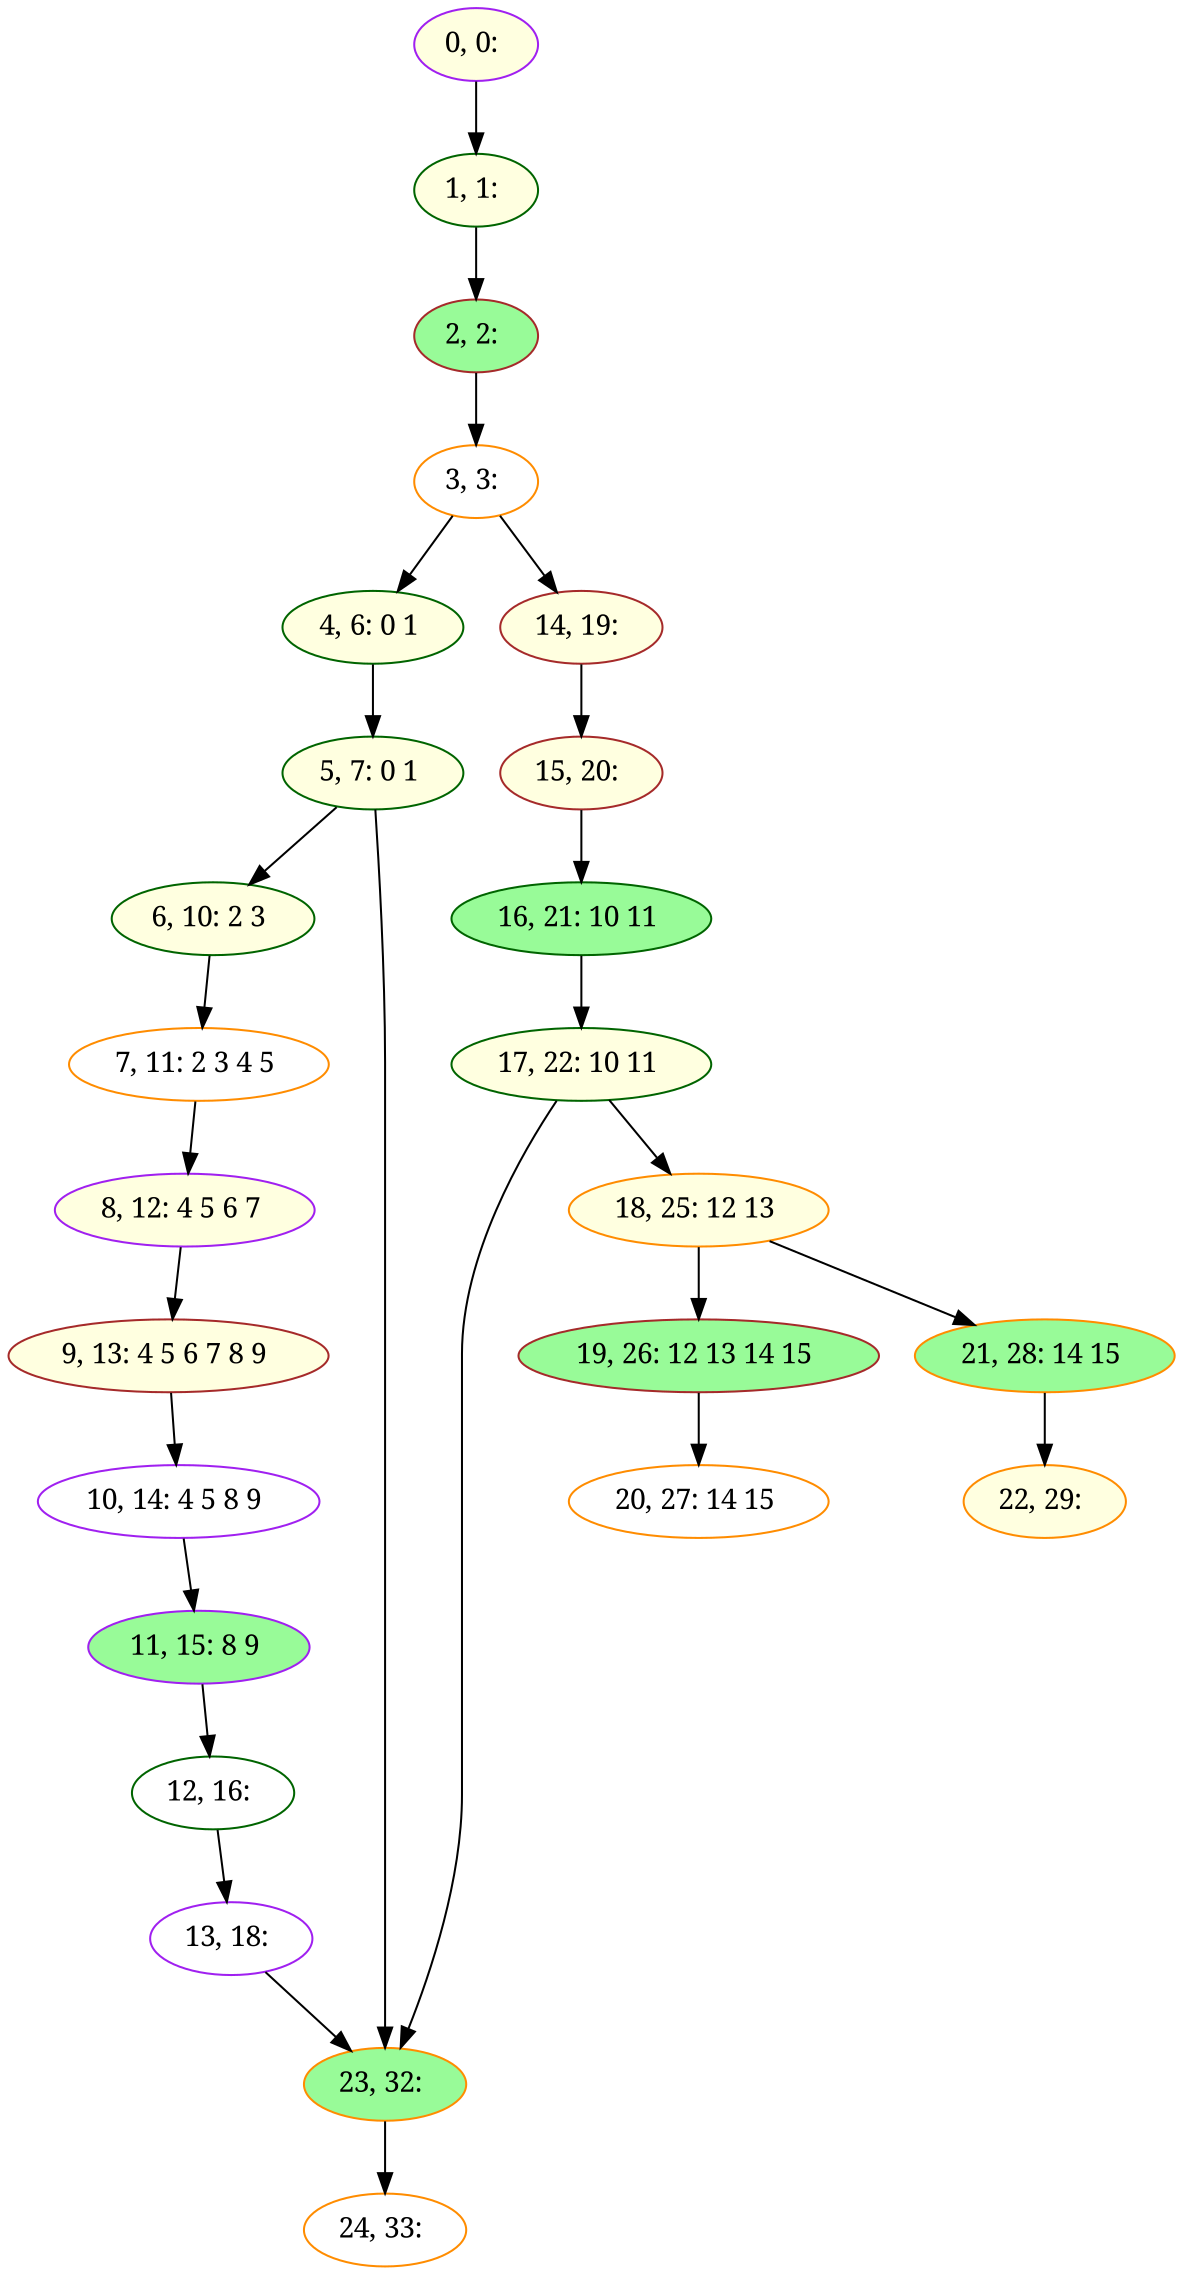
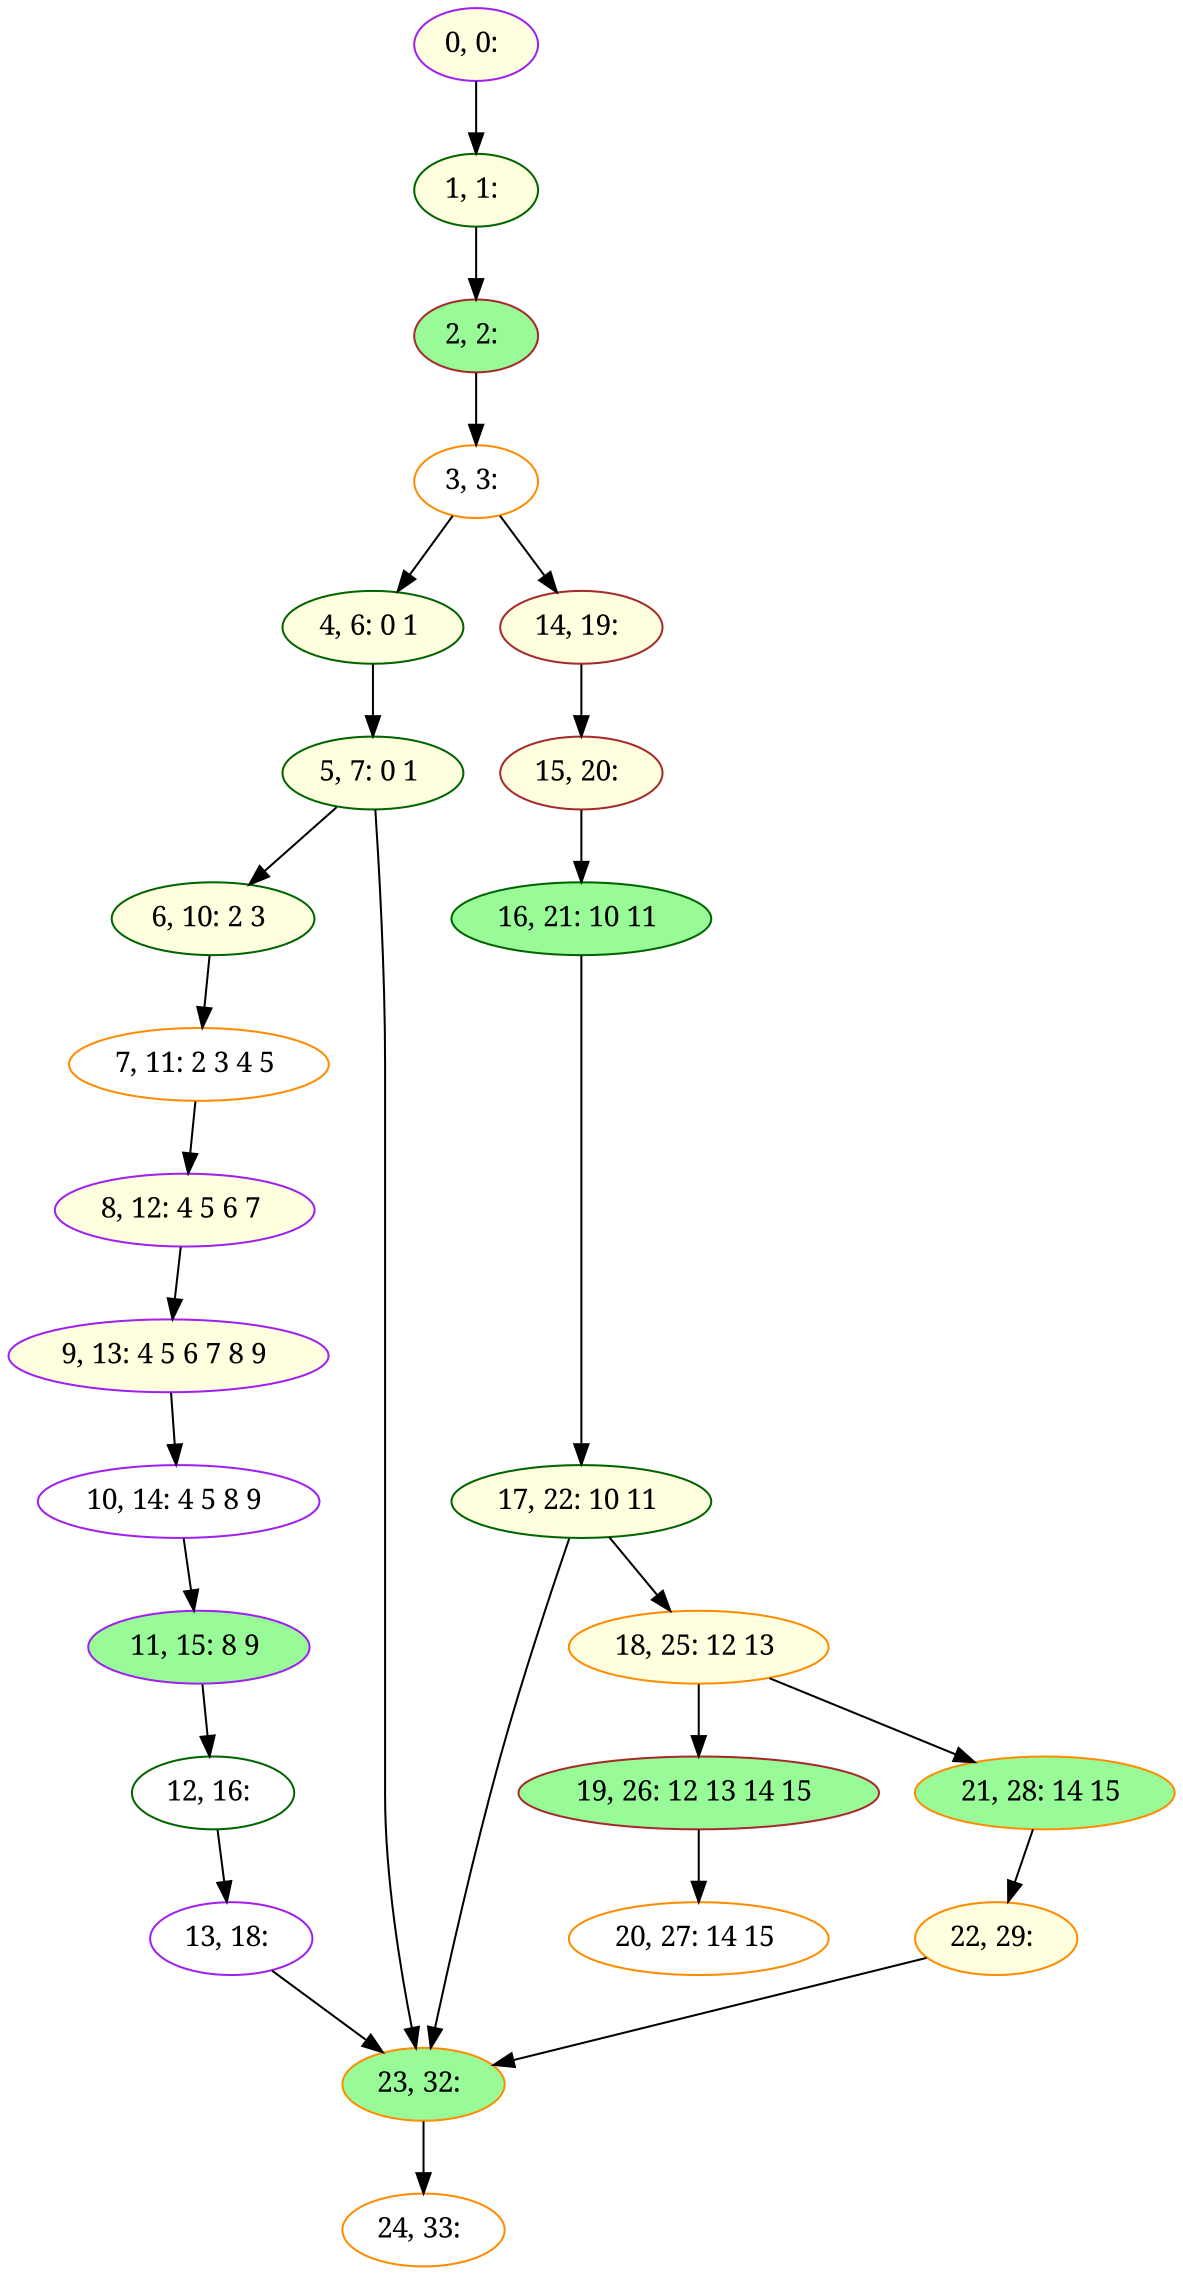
(169, 1356) -> (169, 1356)
none -> (720, 2009)
